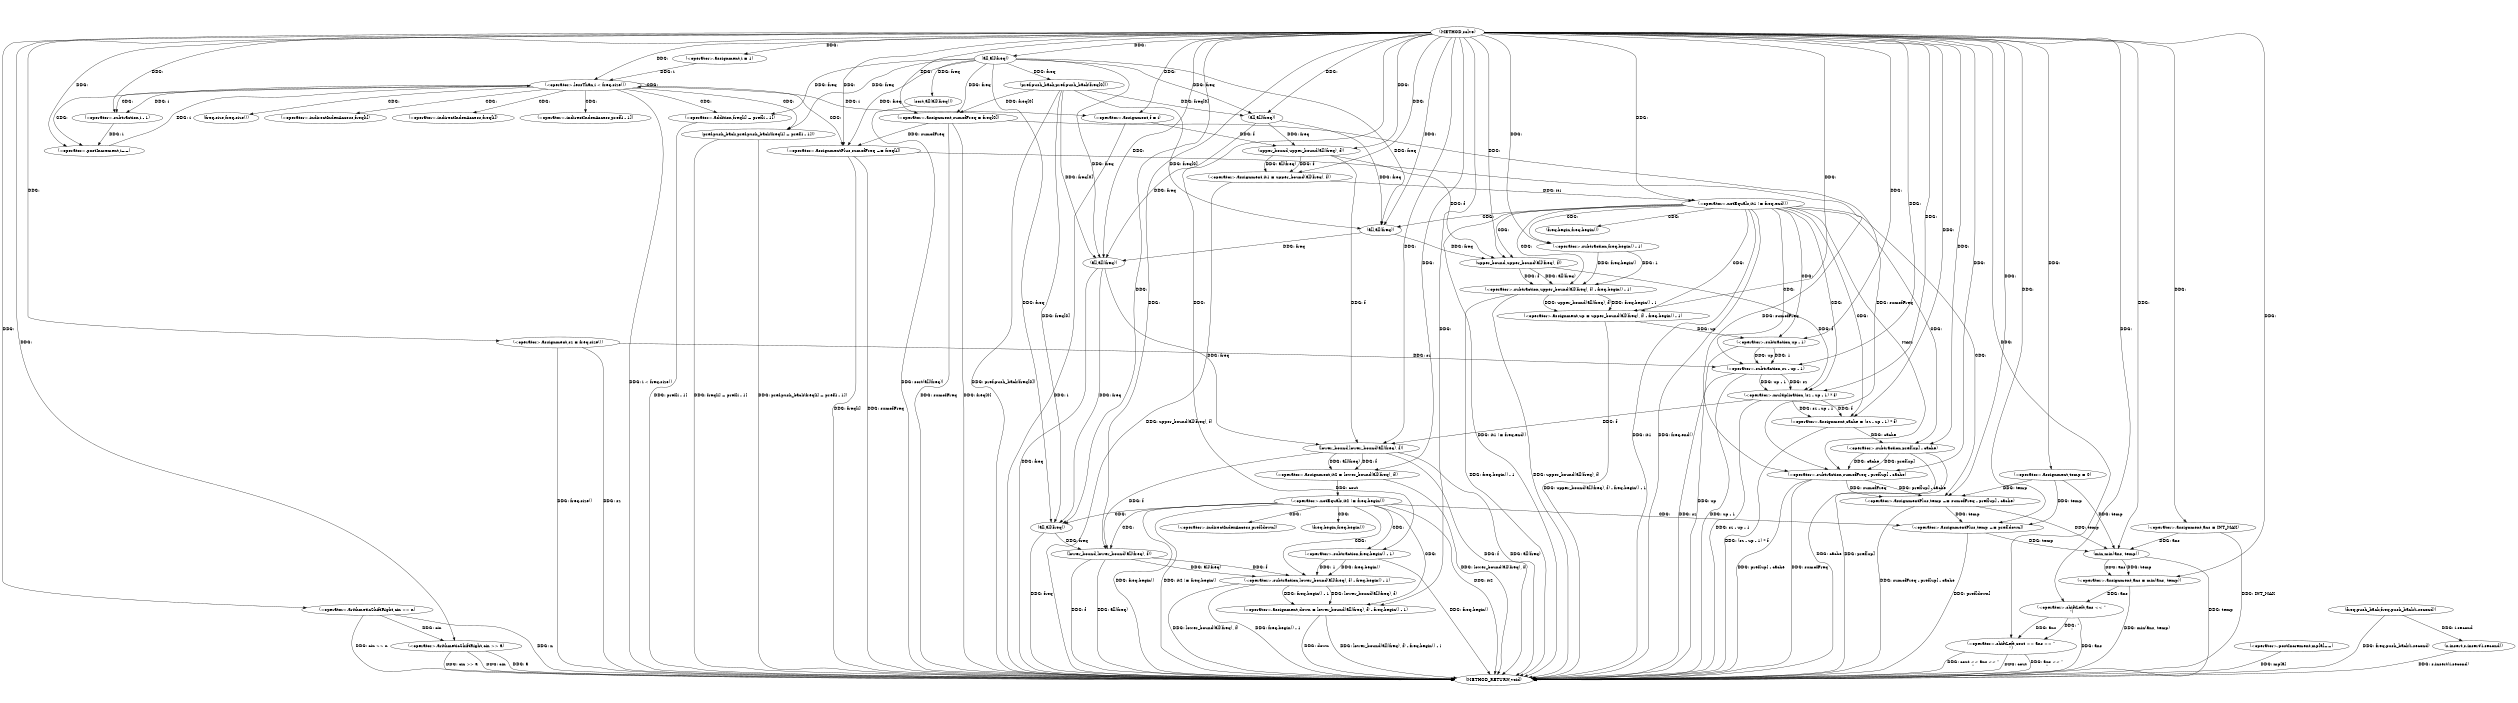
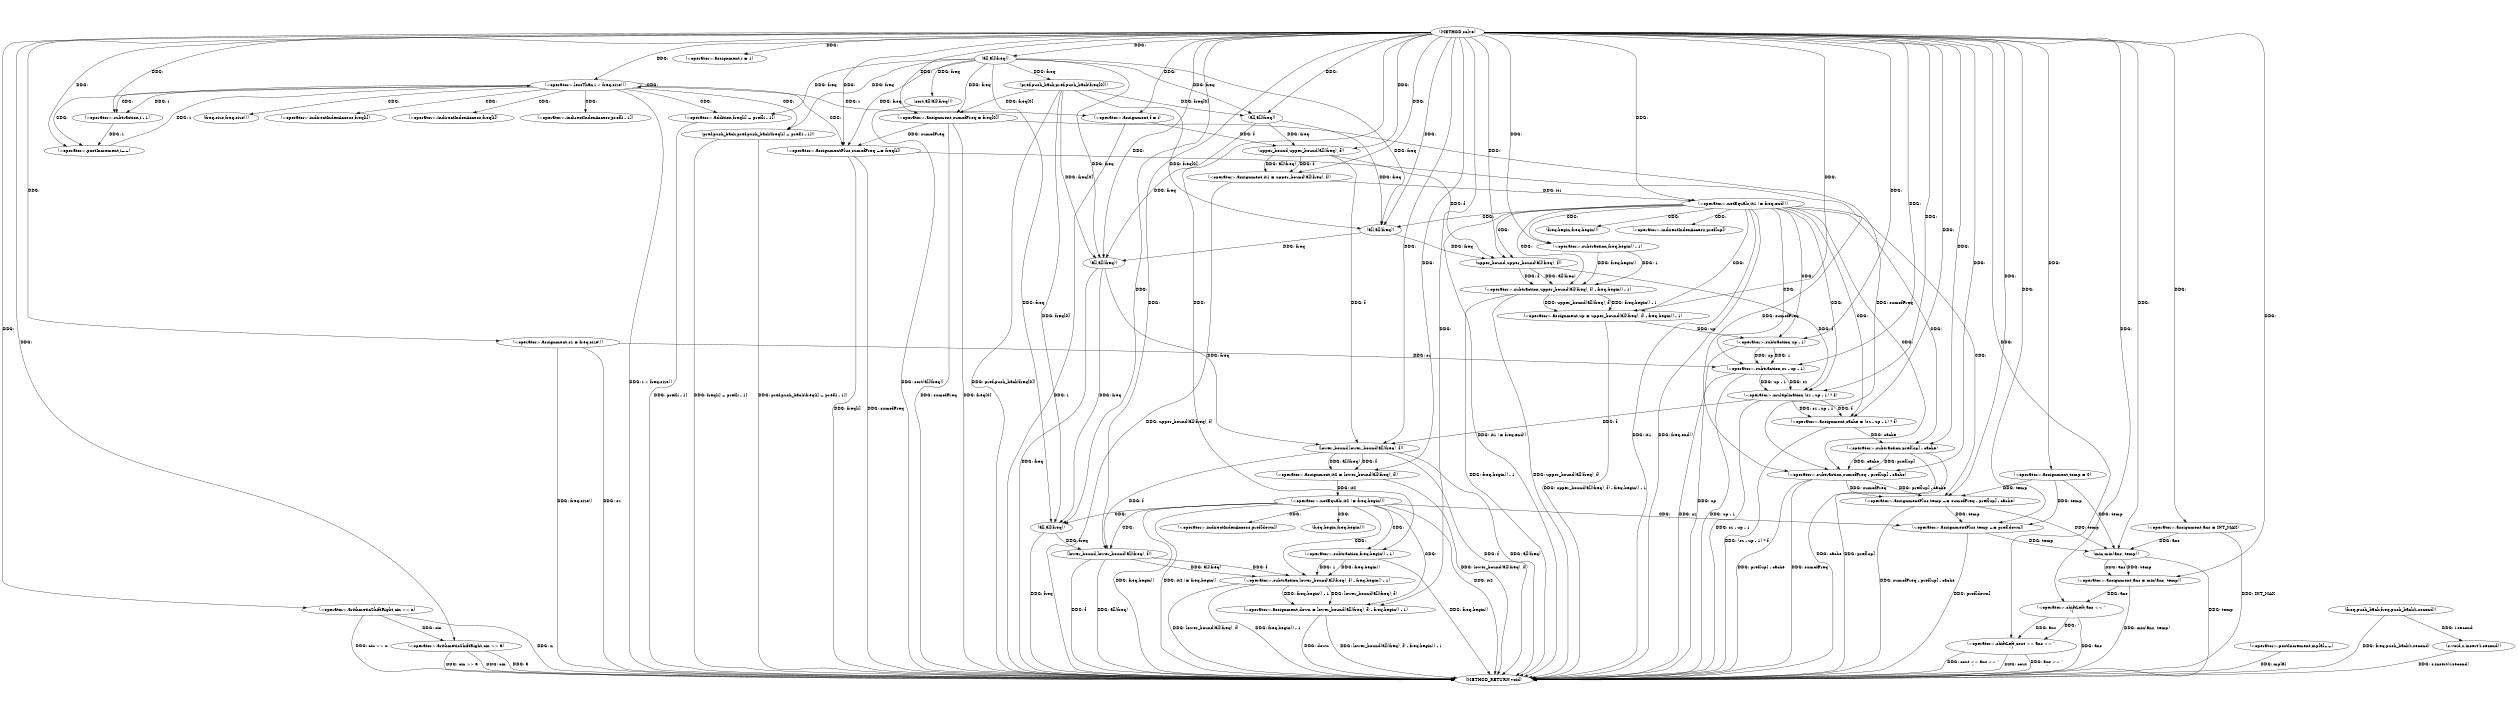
(655, 72) -> none
none -> (1679, 230)
(1908, 342) -> (1908, 342)
(1347, 488) -> (1347, 488)
(2474, 646) -> (2474, 646)
